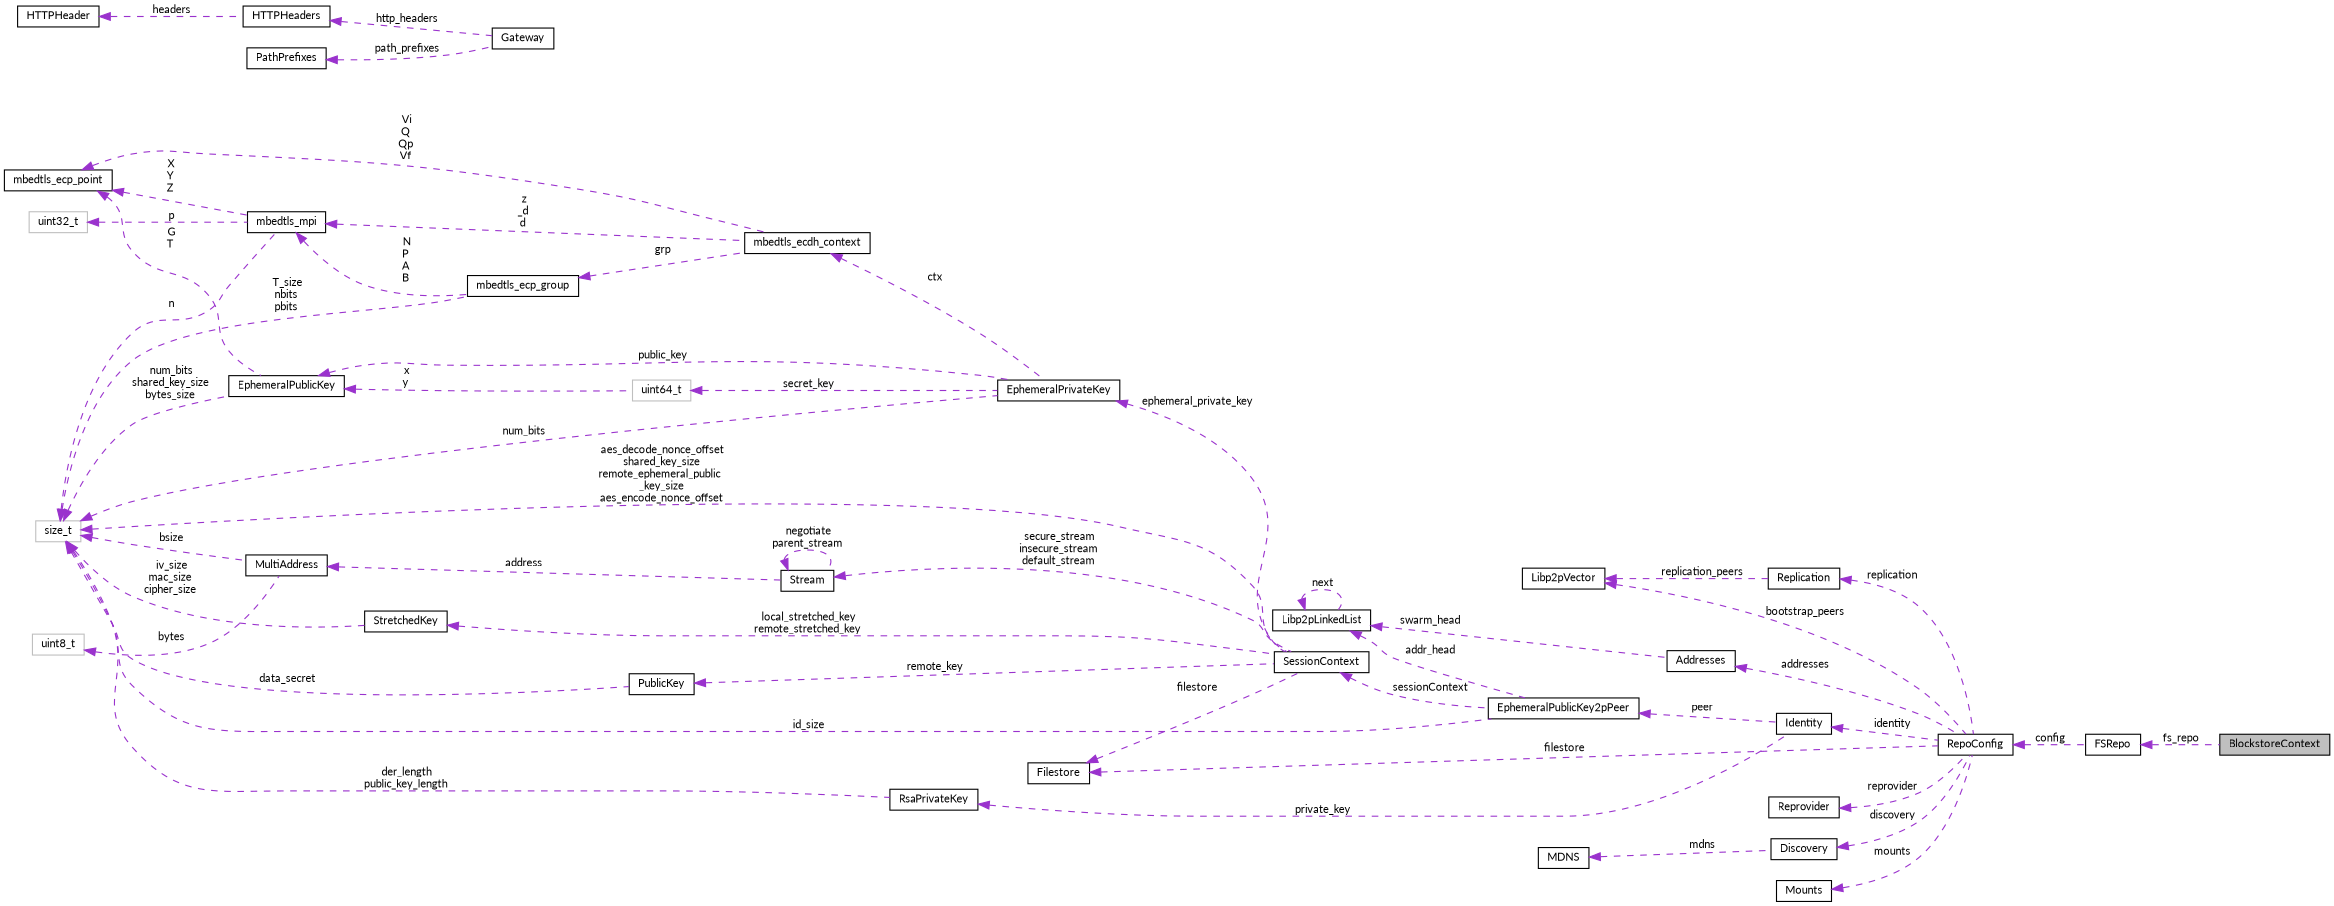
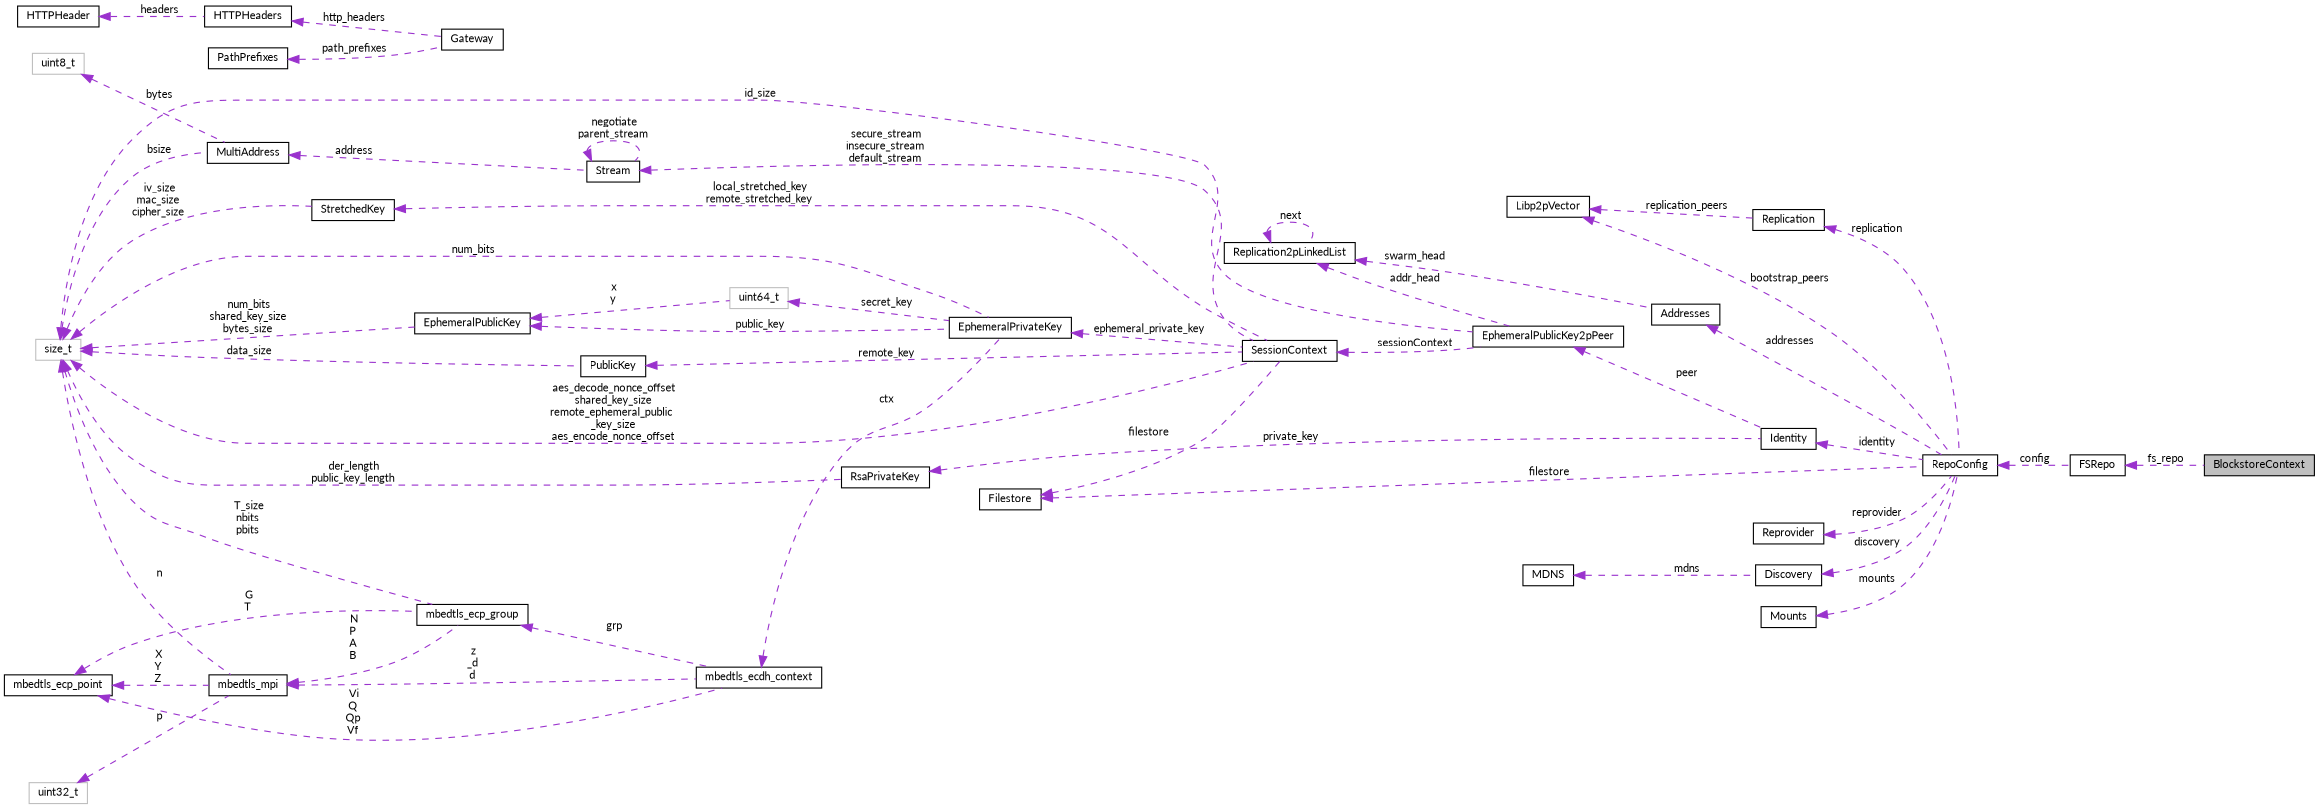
(189, 280) -> (246, 618)
(1322, 620) -> (1290, 253)
(287, 679) -> (248, 351)
